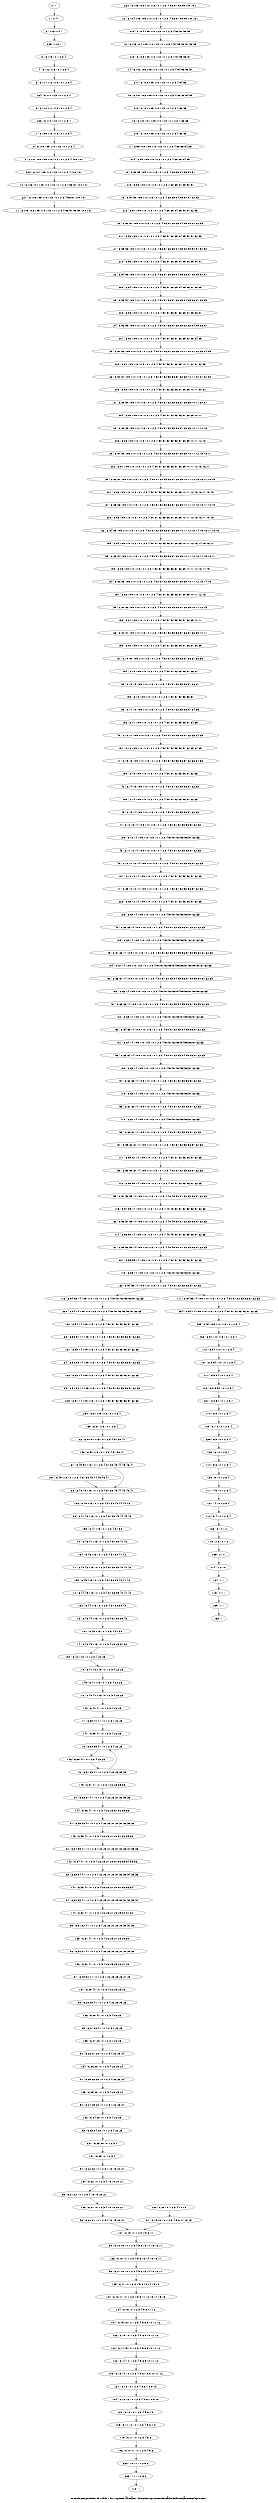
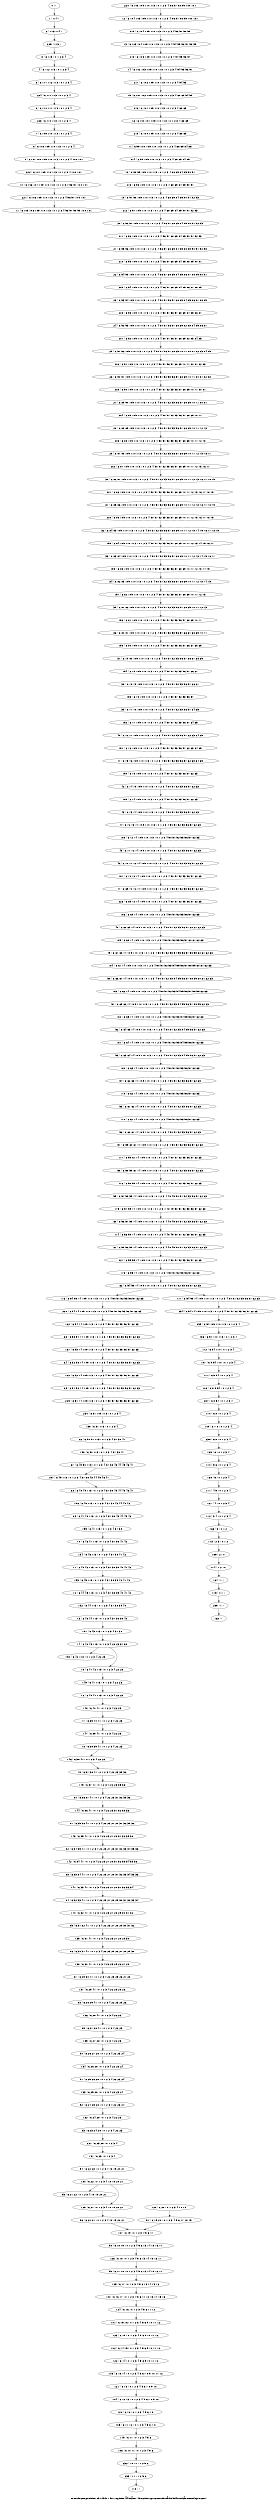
none -> (54, 50)
none -> (54, 101)
(124, 1477) -> (92, 1471)
(94, 1663) -> (117, 1656)
(116, 1760) -> (103, 1778)
(93, 2200) -> (119, 2194)
